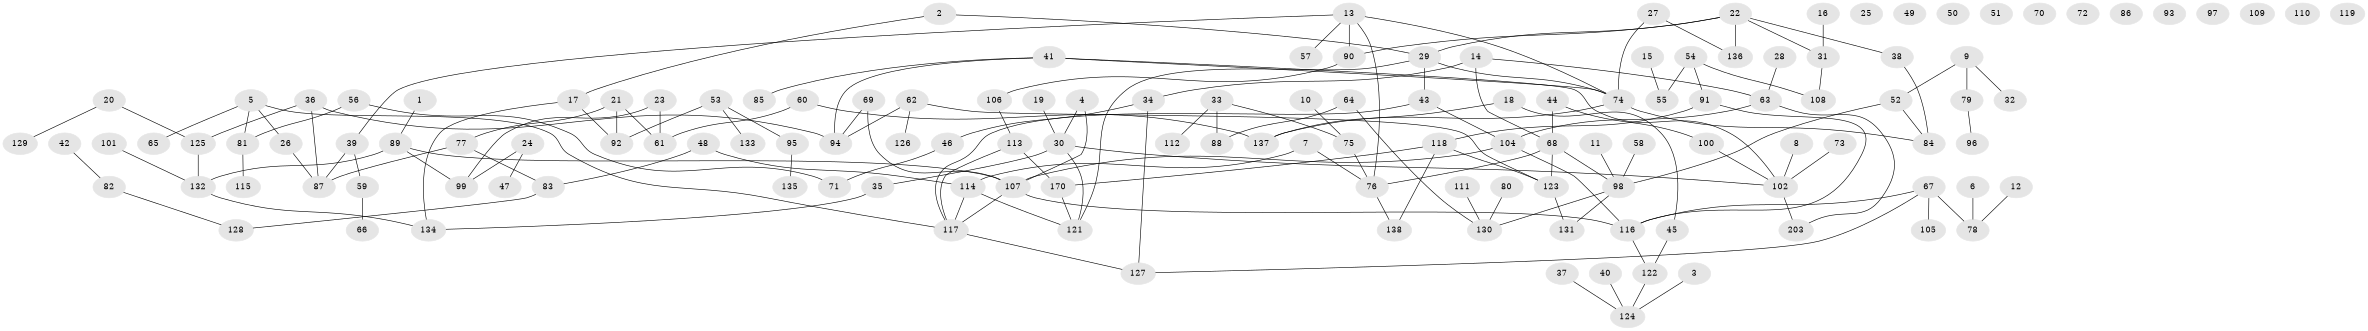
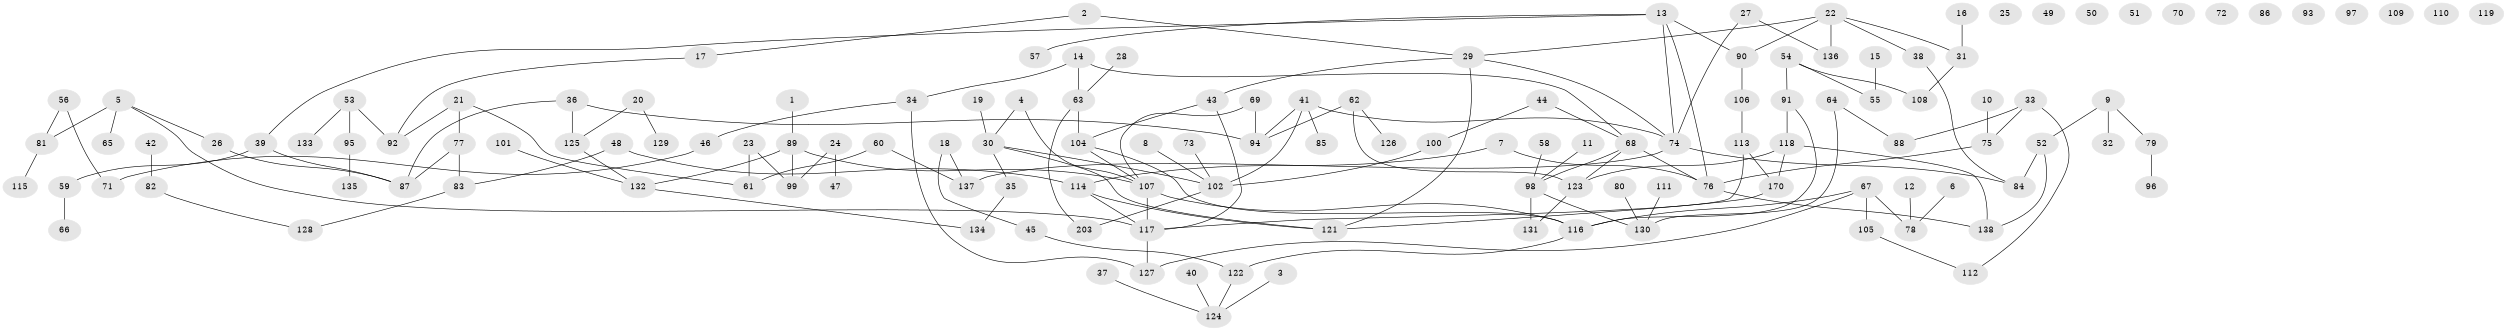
(454, 124) -> none
(1756, 141) -> (2040, 200)
none -> (1918, 253)
